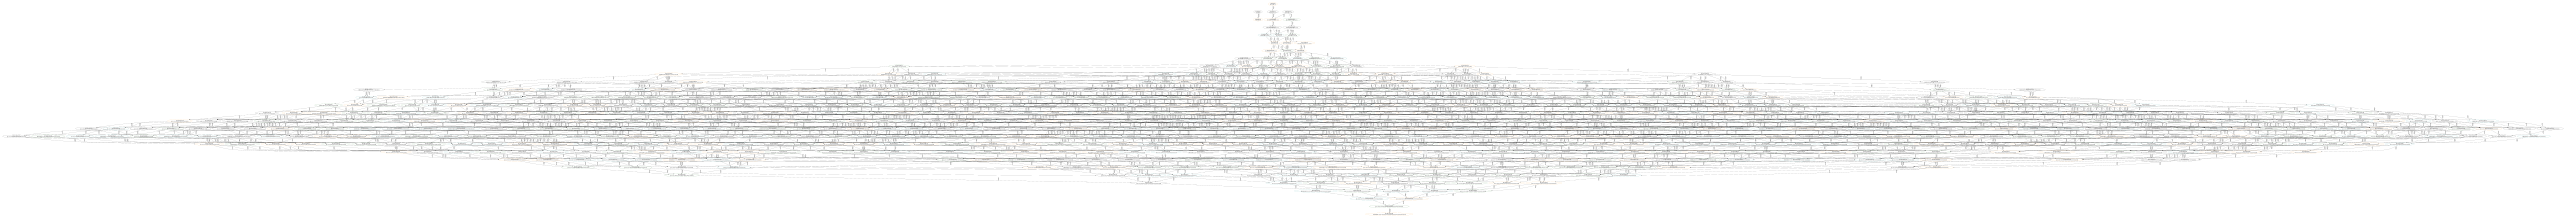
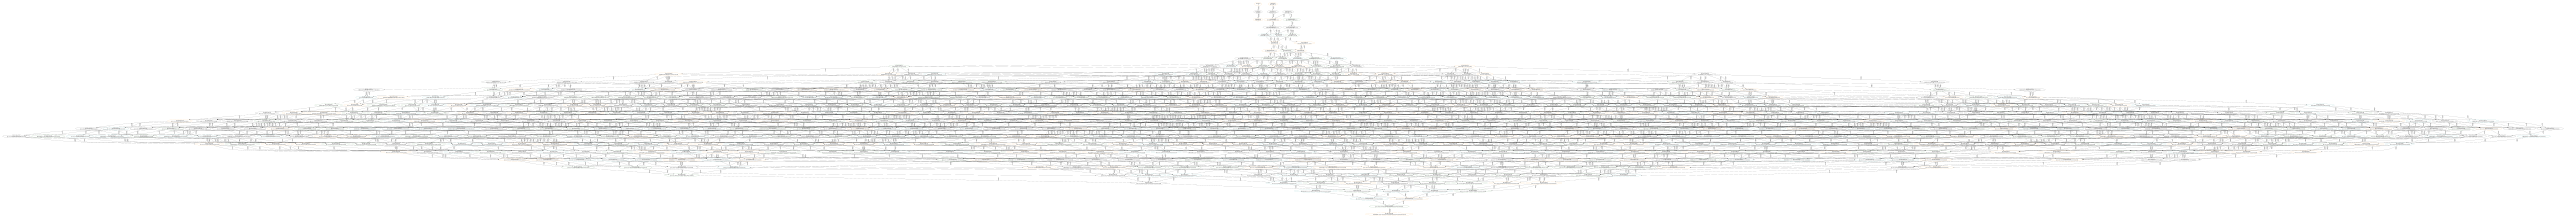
none -> (1258, 4)
(1287, 43) -> none
